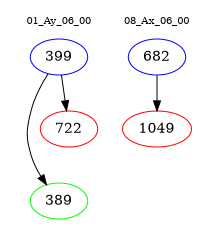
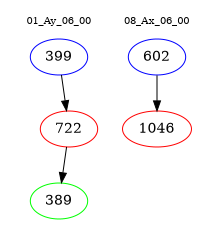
(157, 57) -> (157, 57)
(28, 124) -> (65, 160)
(157, 129) -> (157, 129)
